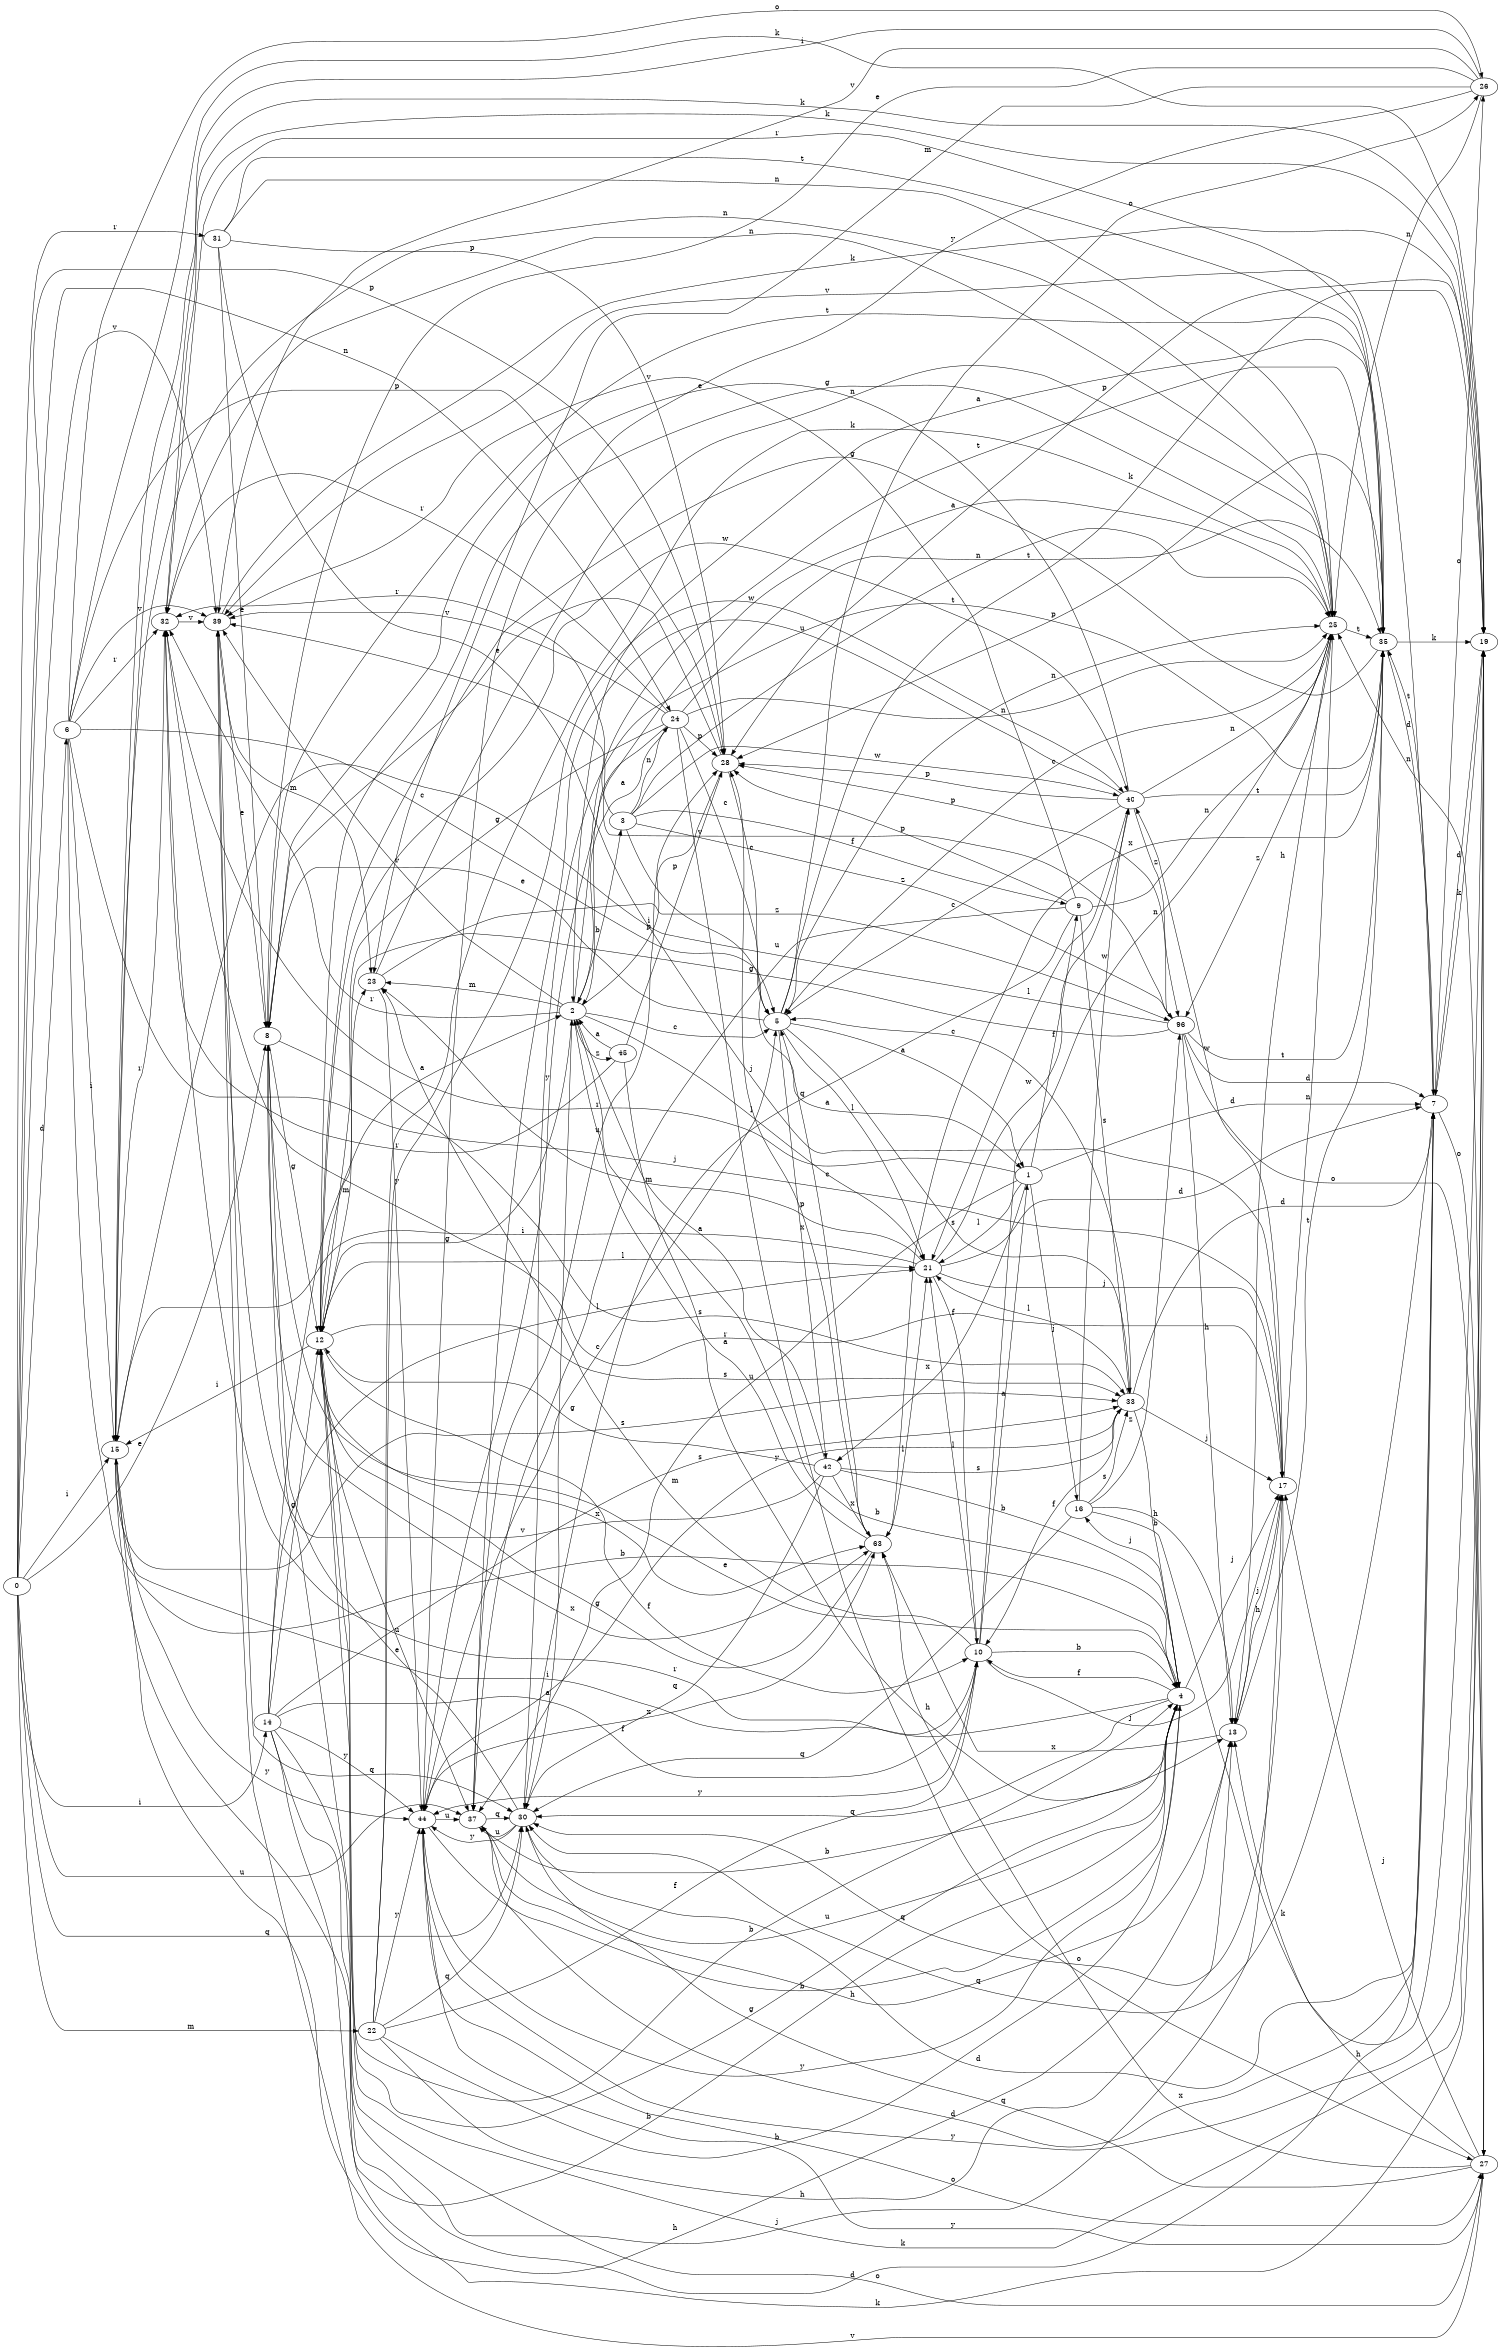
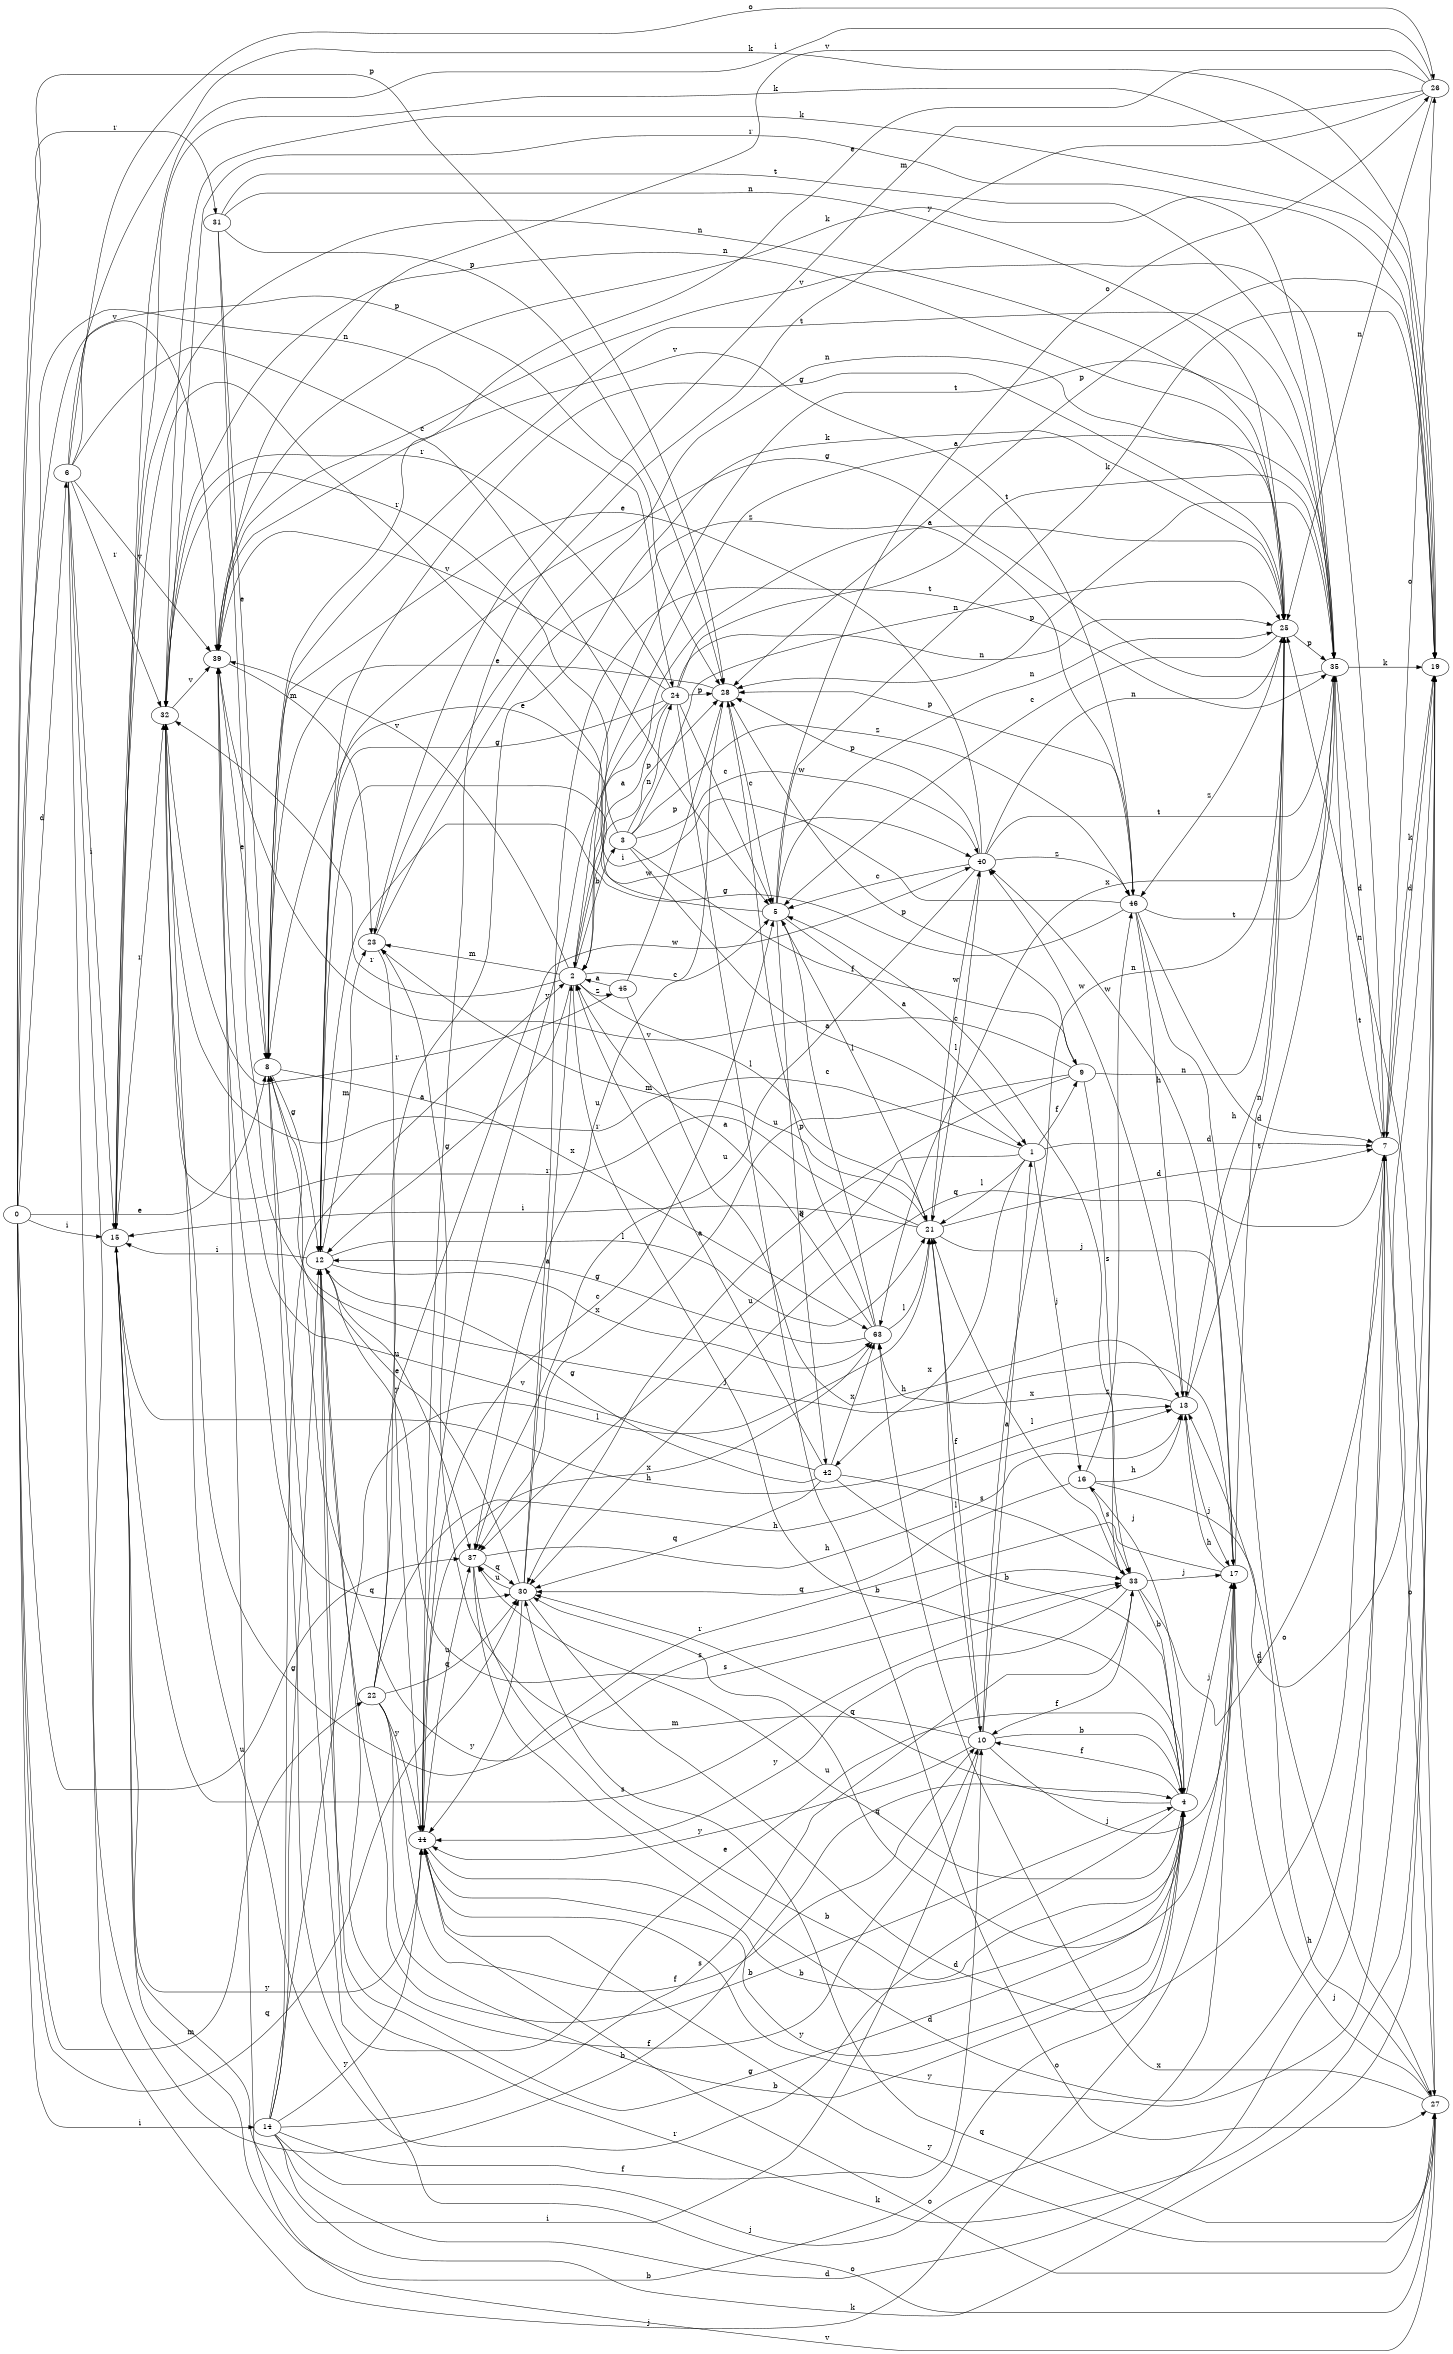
(1359, 630) -> (1310, 643)
(1181, 1025) -> (1134, 904)
(1093, 1156) -> (1122, 1122)
none -> (347, 1176)
(960, 1237) -> none
